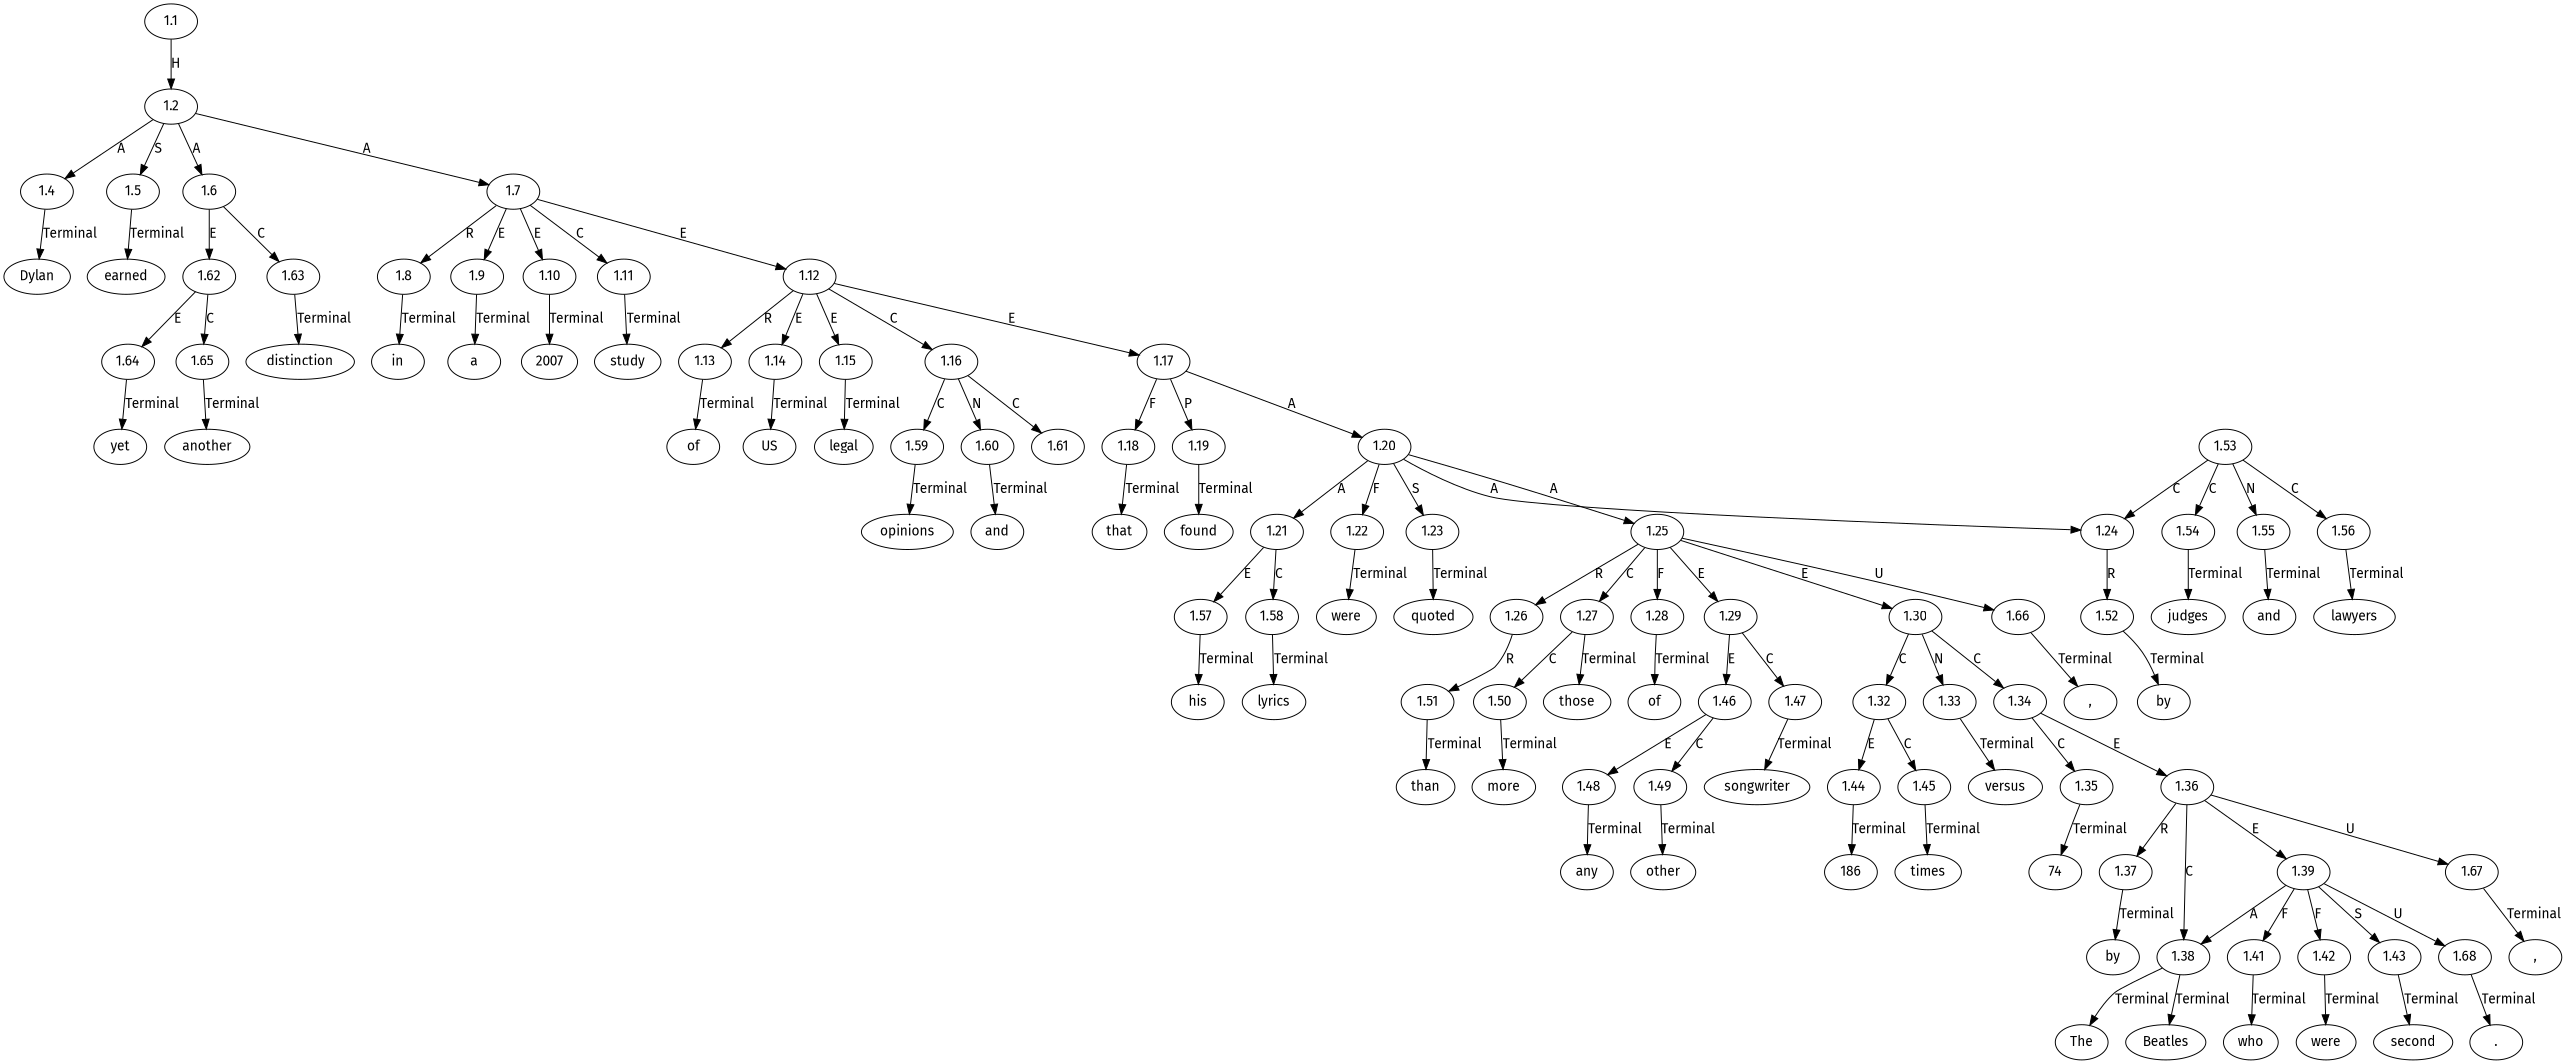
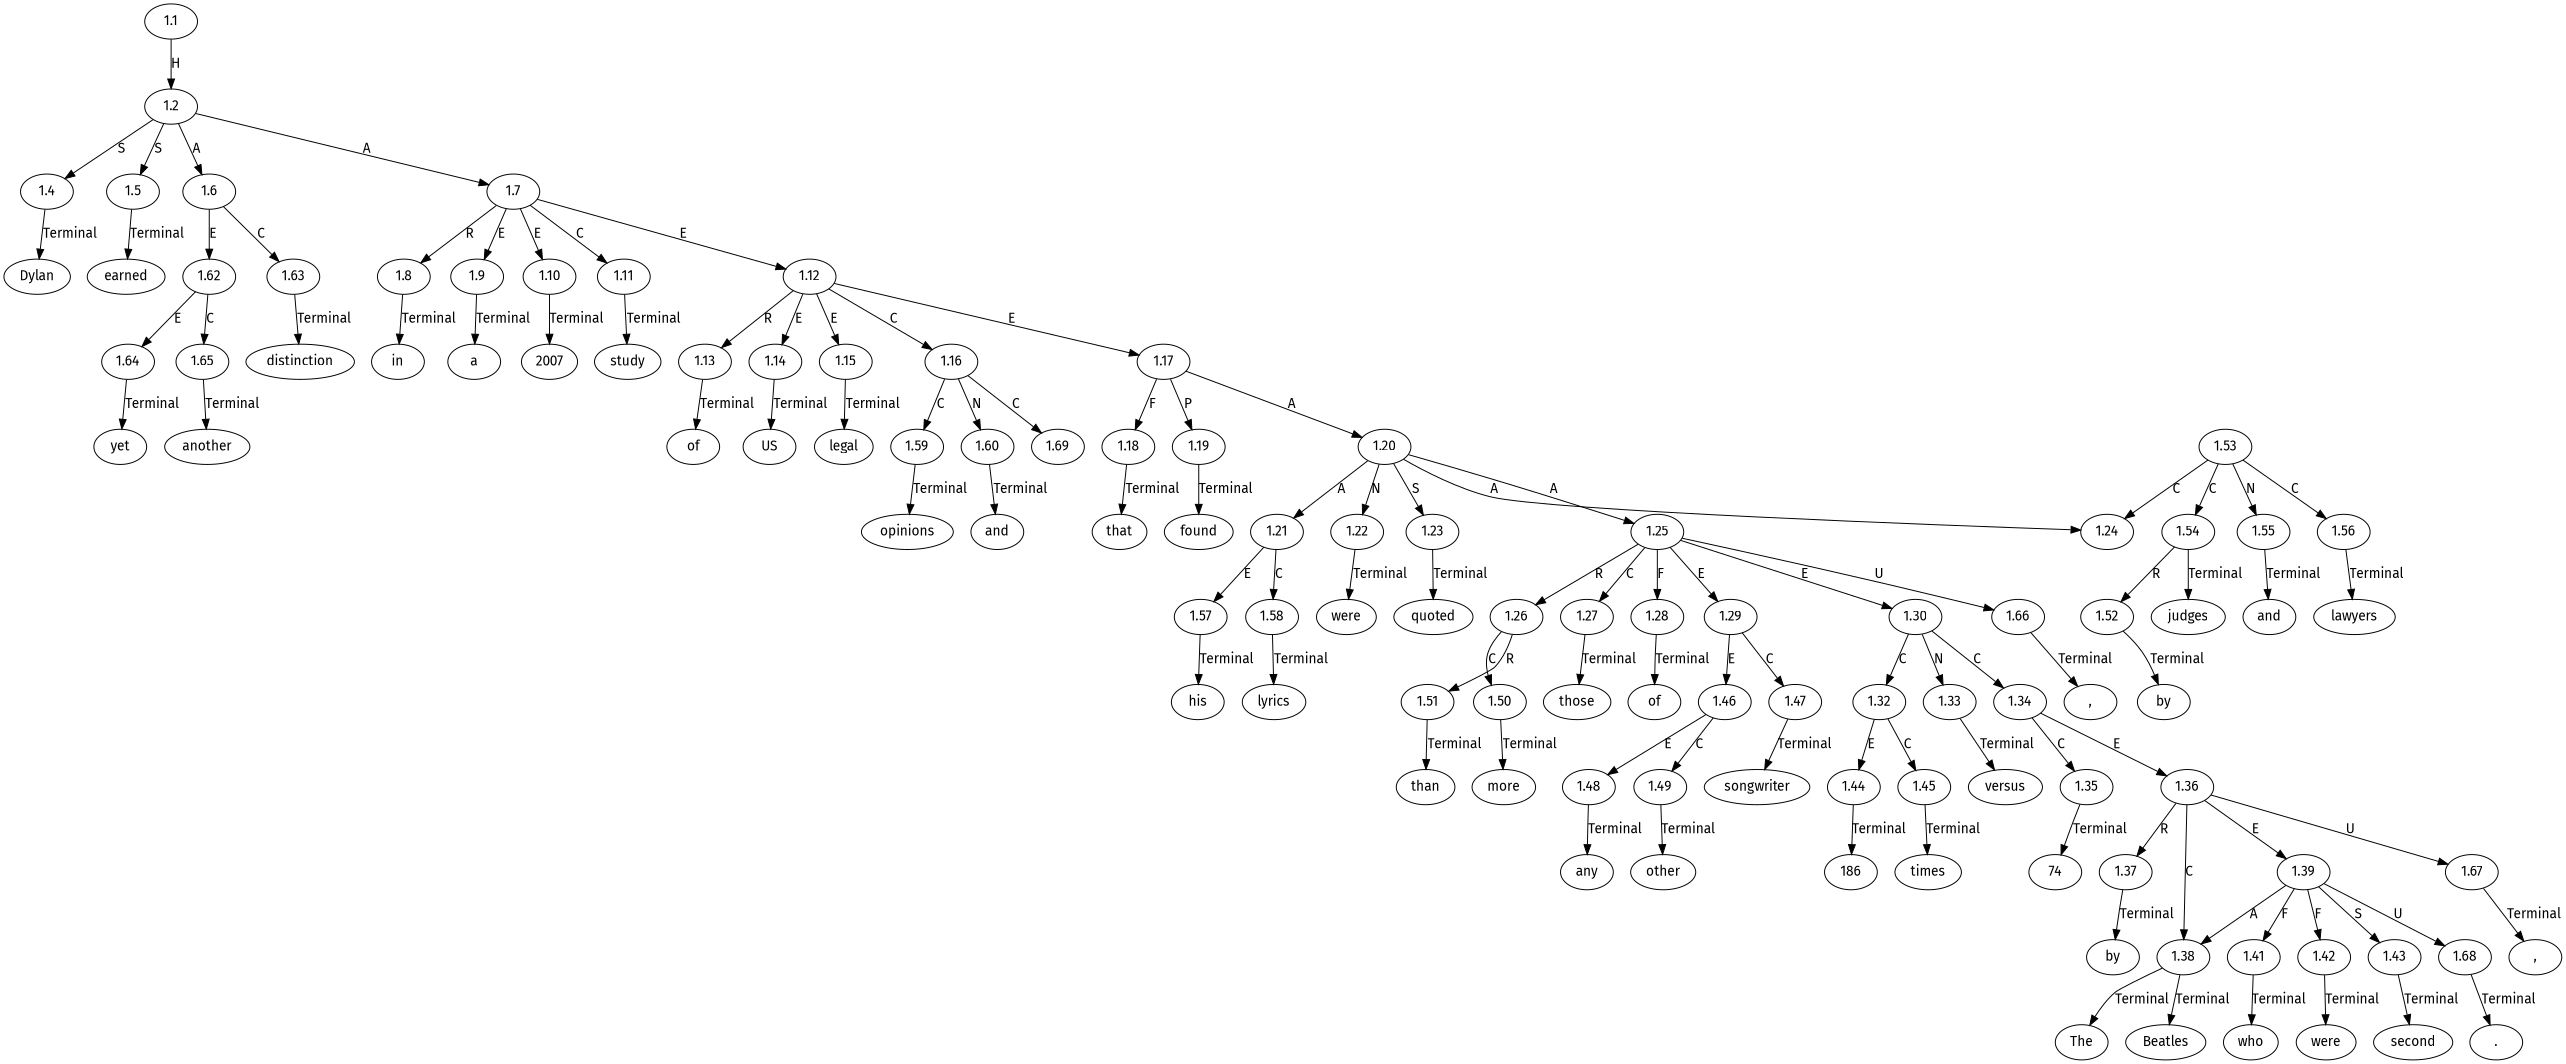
(122, 149) -> (122, 149)
(1058, 447) -> (1058, 447)
(1376, 489) -> (1376, 489)
(2107, 570) -> (2151, 571)
(1547, 656) -> (1488, 652)
